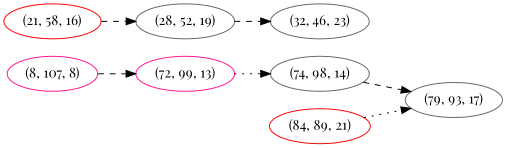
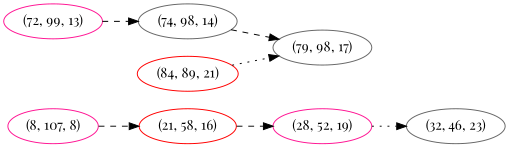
(185, 21) -> (322, 126)
(248, 21) -> (384, 126)
(112, 74) -> (114, 126)
(248, 74) -> (115, 21)
(454, 100) -> (322, 48)
